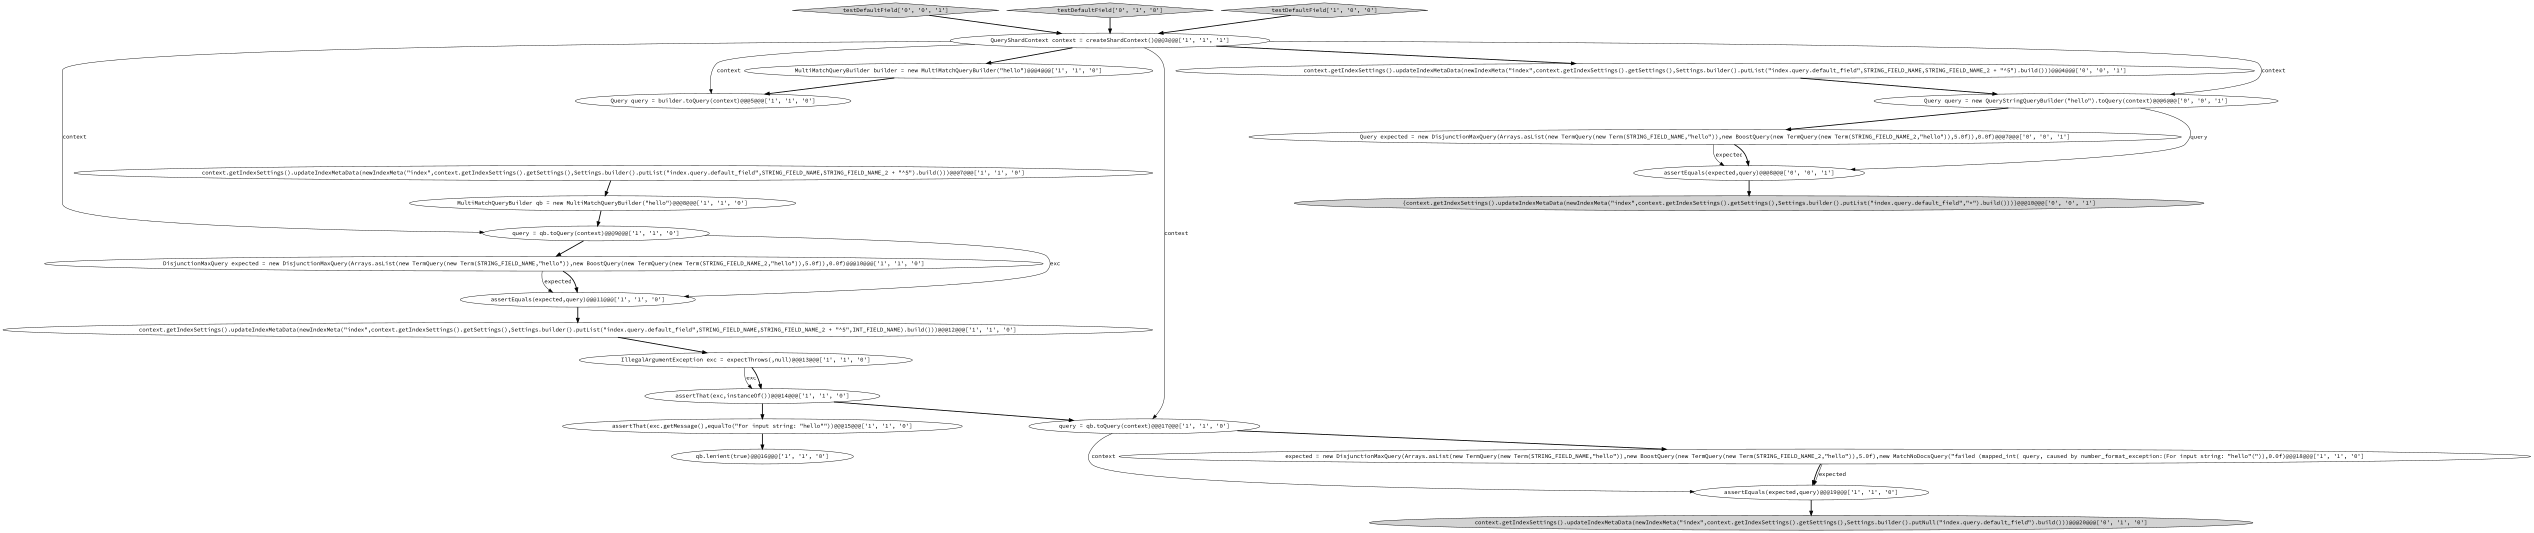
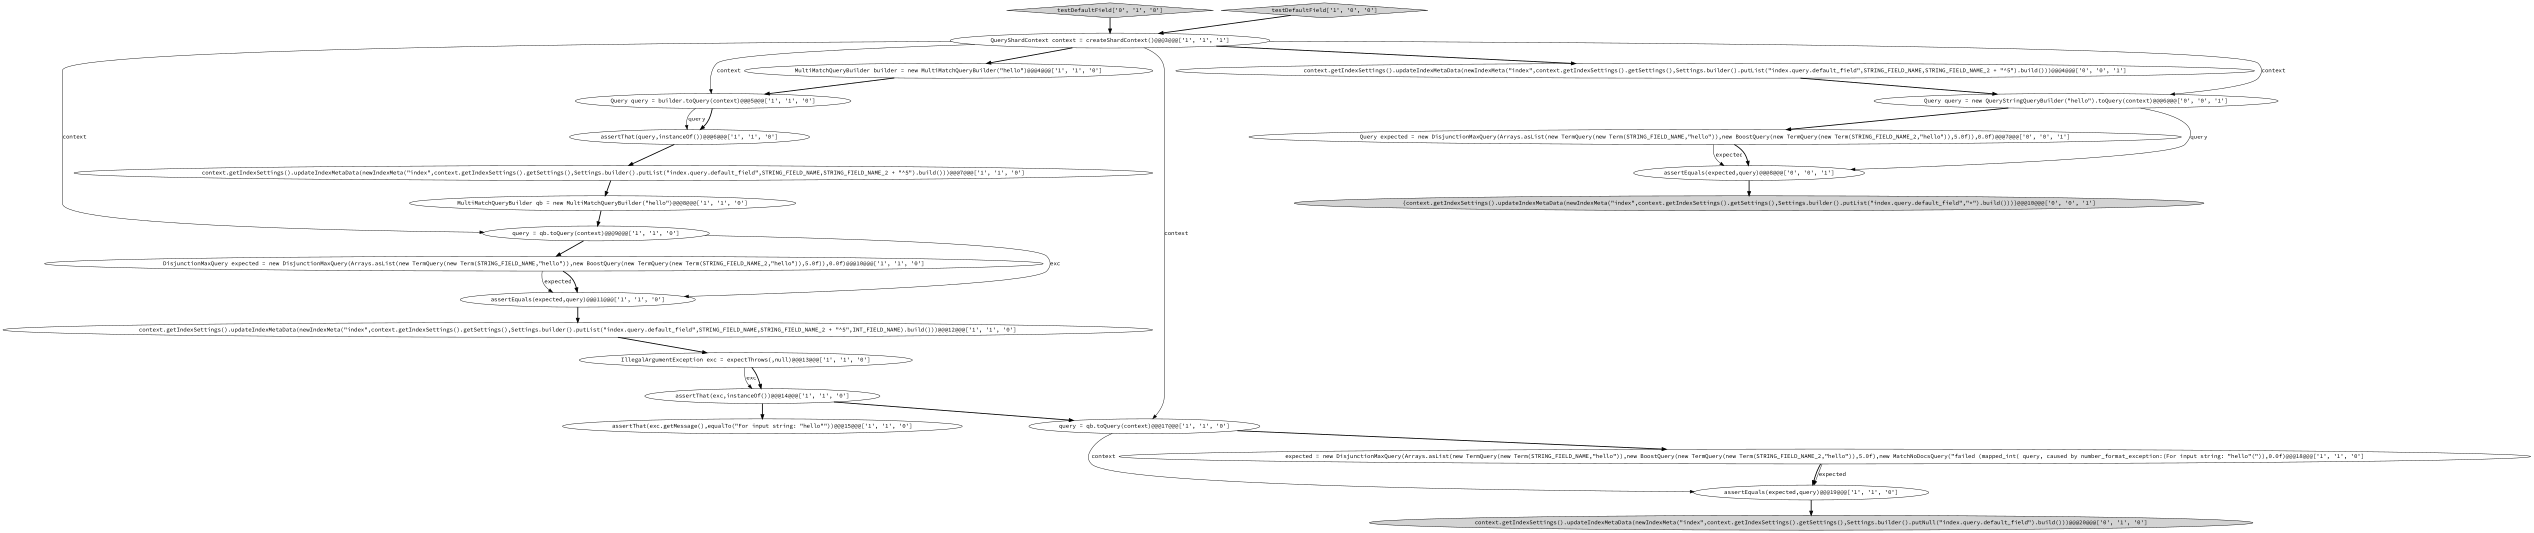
(896, 10) -> none
none -> (690, 137)
(762, 457) -> none
